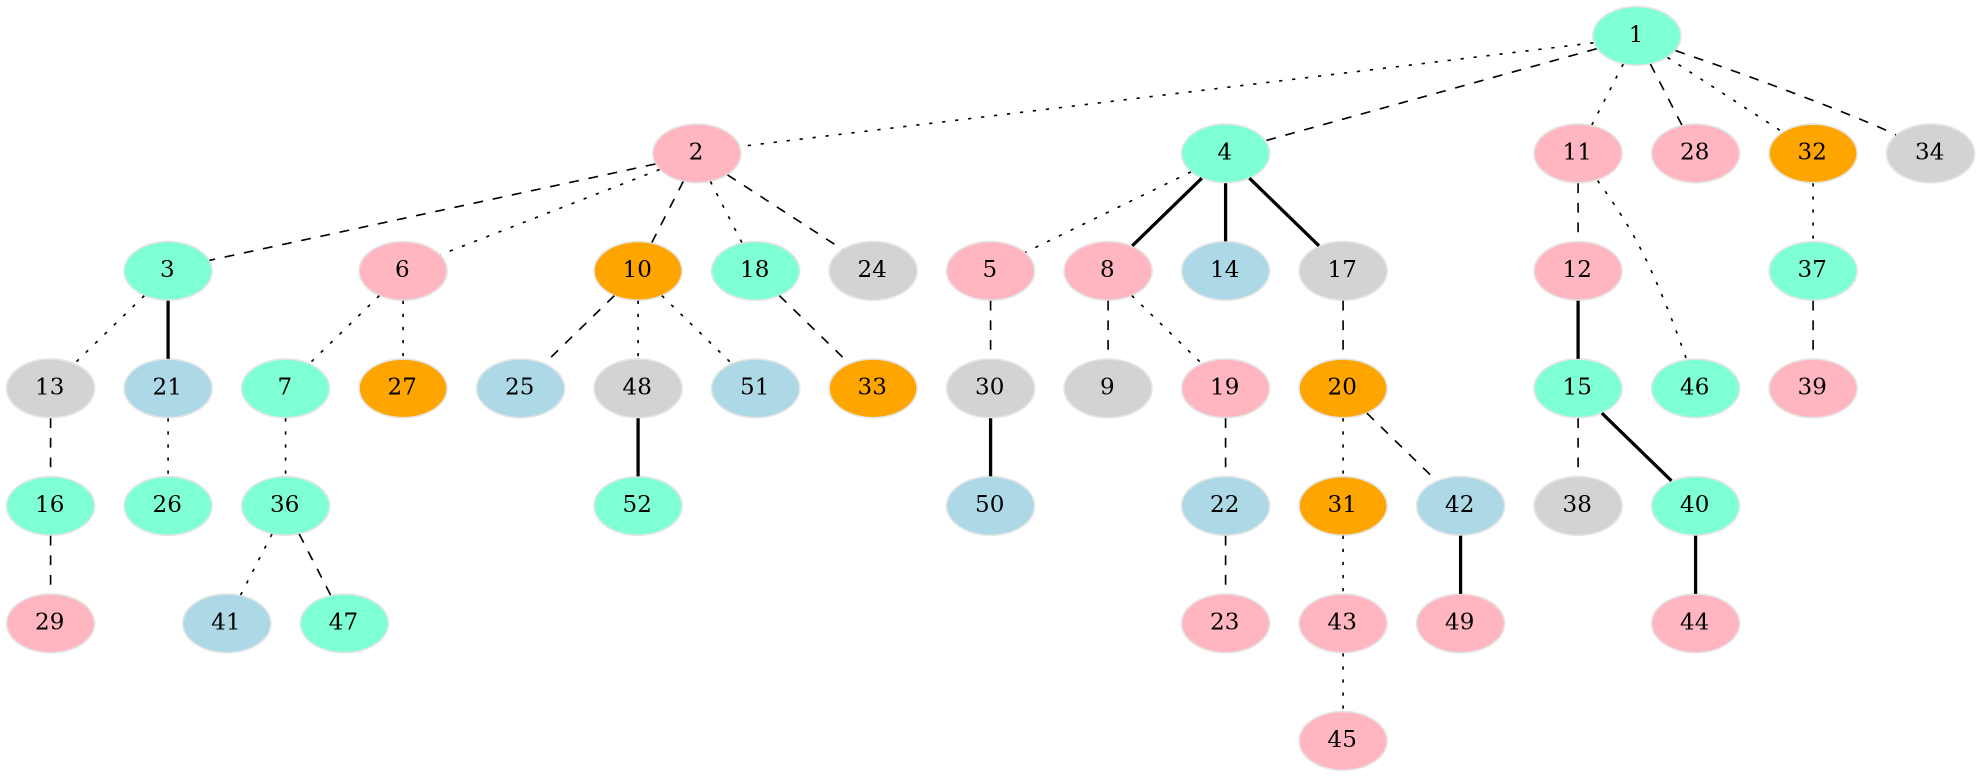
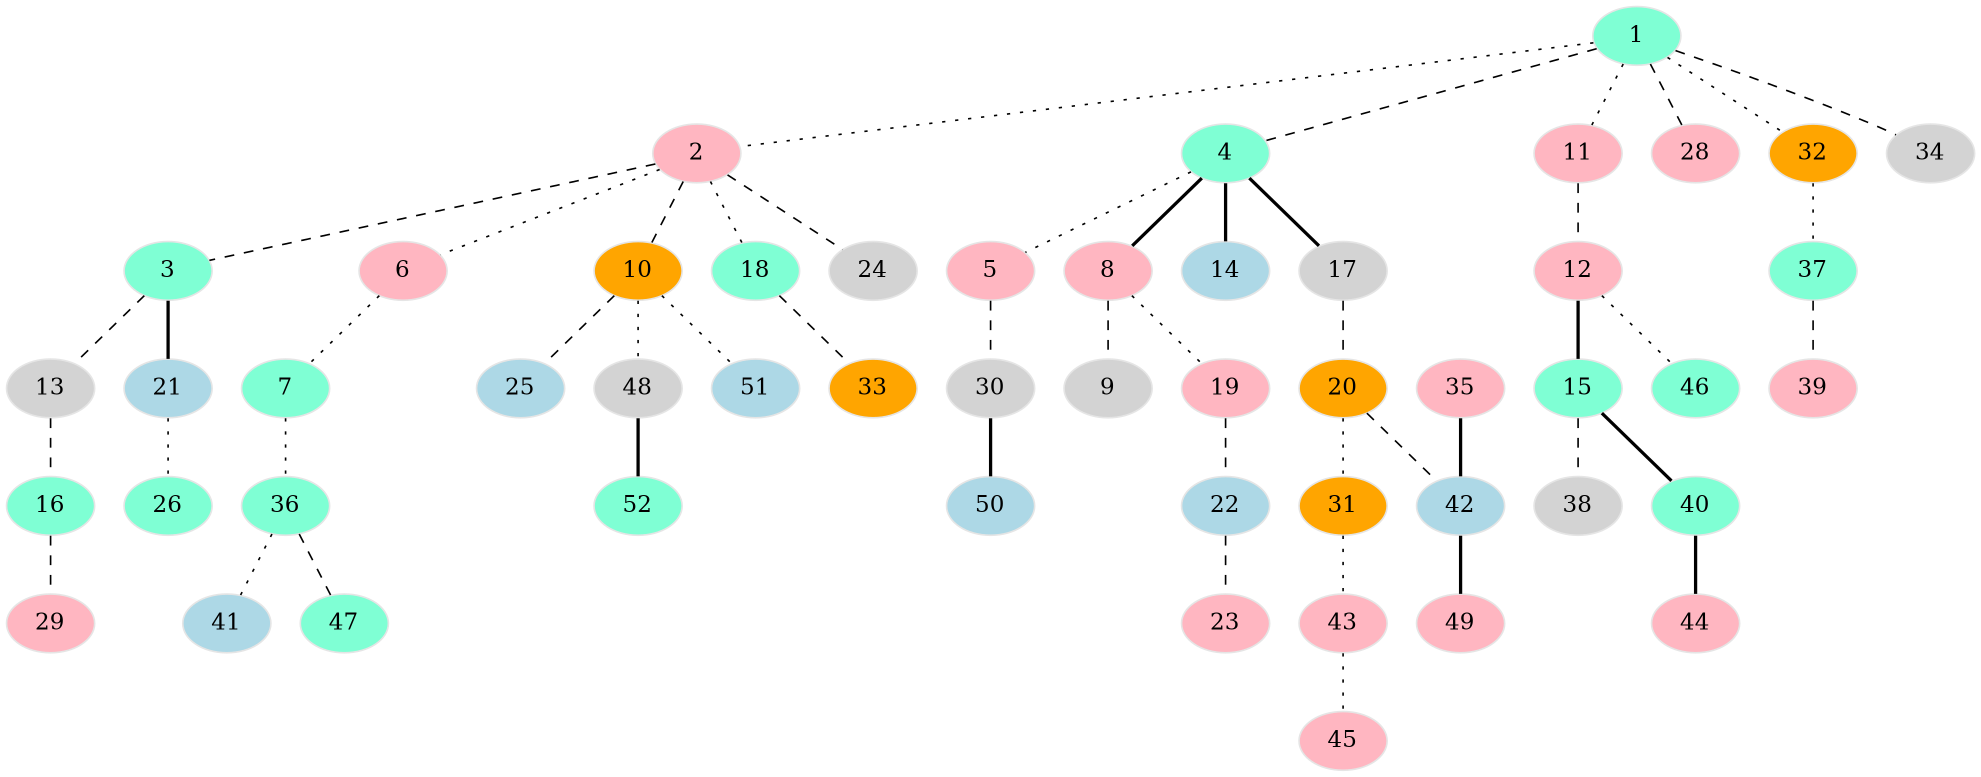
(1649, 266) -> (1637, 329)
(110, 329) -> (110, 329)
(403, 388) -> none
none -> (1461, 388)
